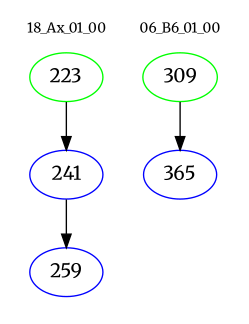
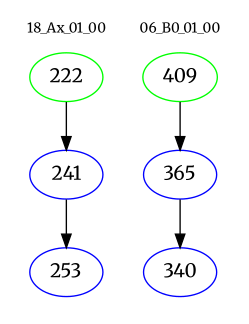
(181, 29) -> (181, 29)
(66, 77) -> (66, 77)
(180, 77) -> (180, 77)
(66, 272) -> (66, 272)
none -> (180, 272)
